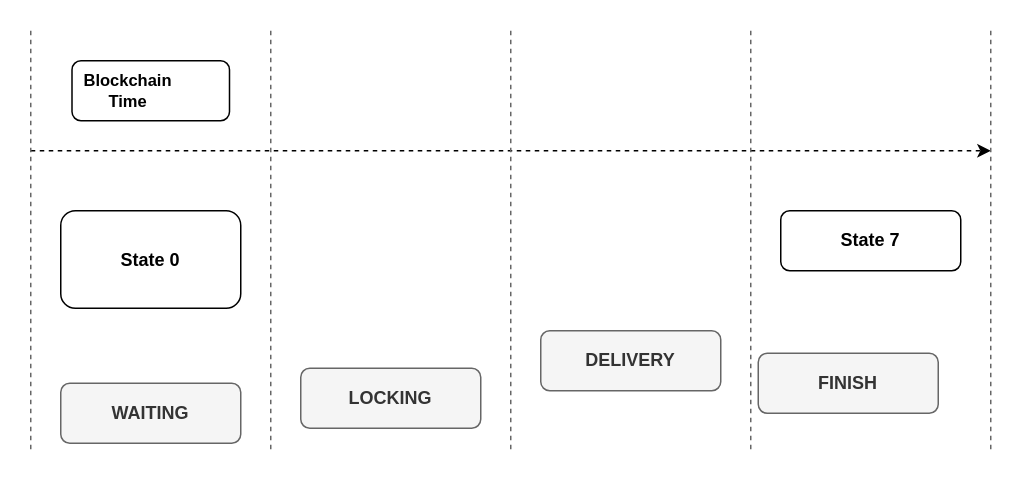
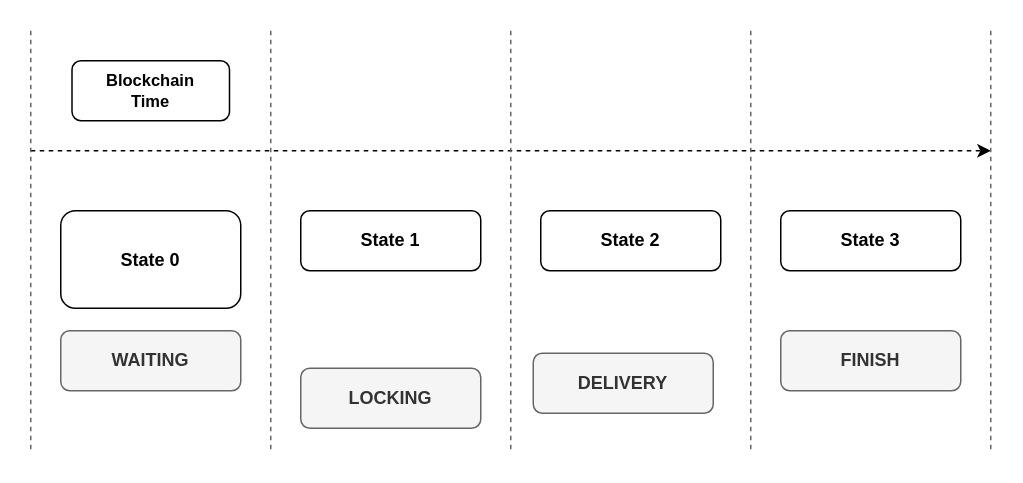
(128, 91) -> (151, 91)
none -> (391, 241)
none -> (631, 241)
(871, 241) -> (871, 241)
(631, 361) -> (623, 383)
(848, 383) -> (871, 361)
(151, 413) -> (151, 361)
